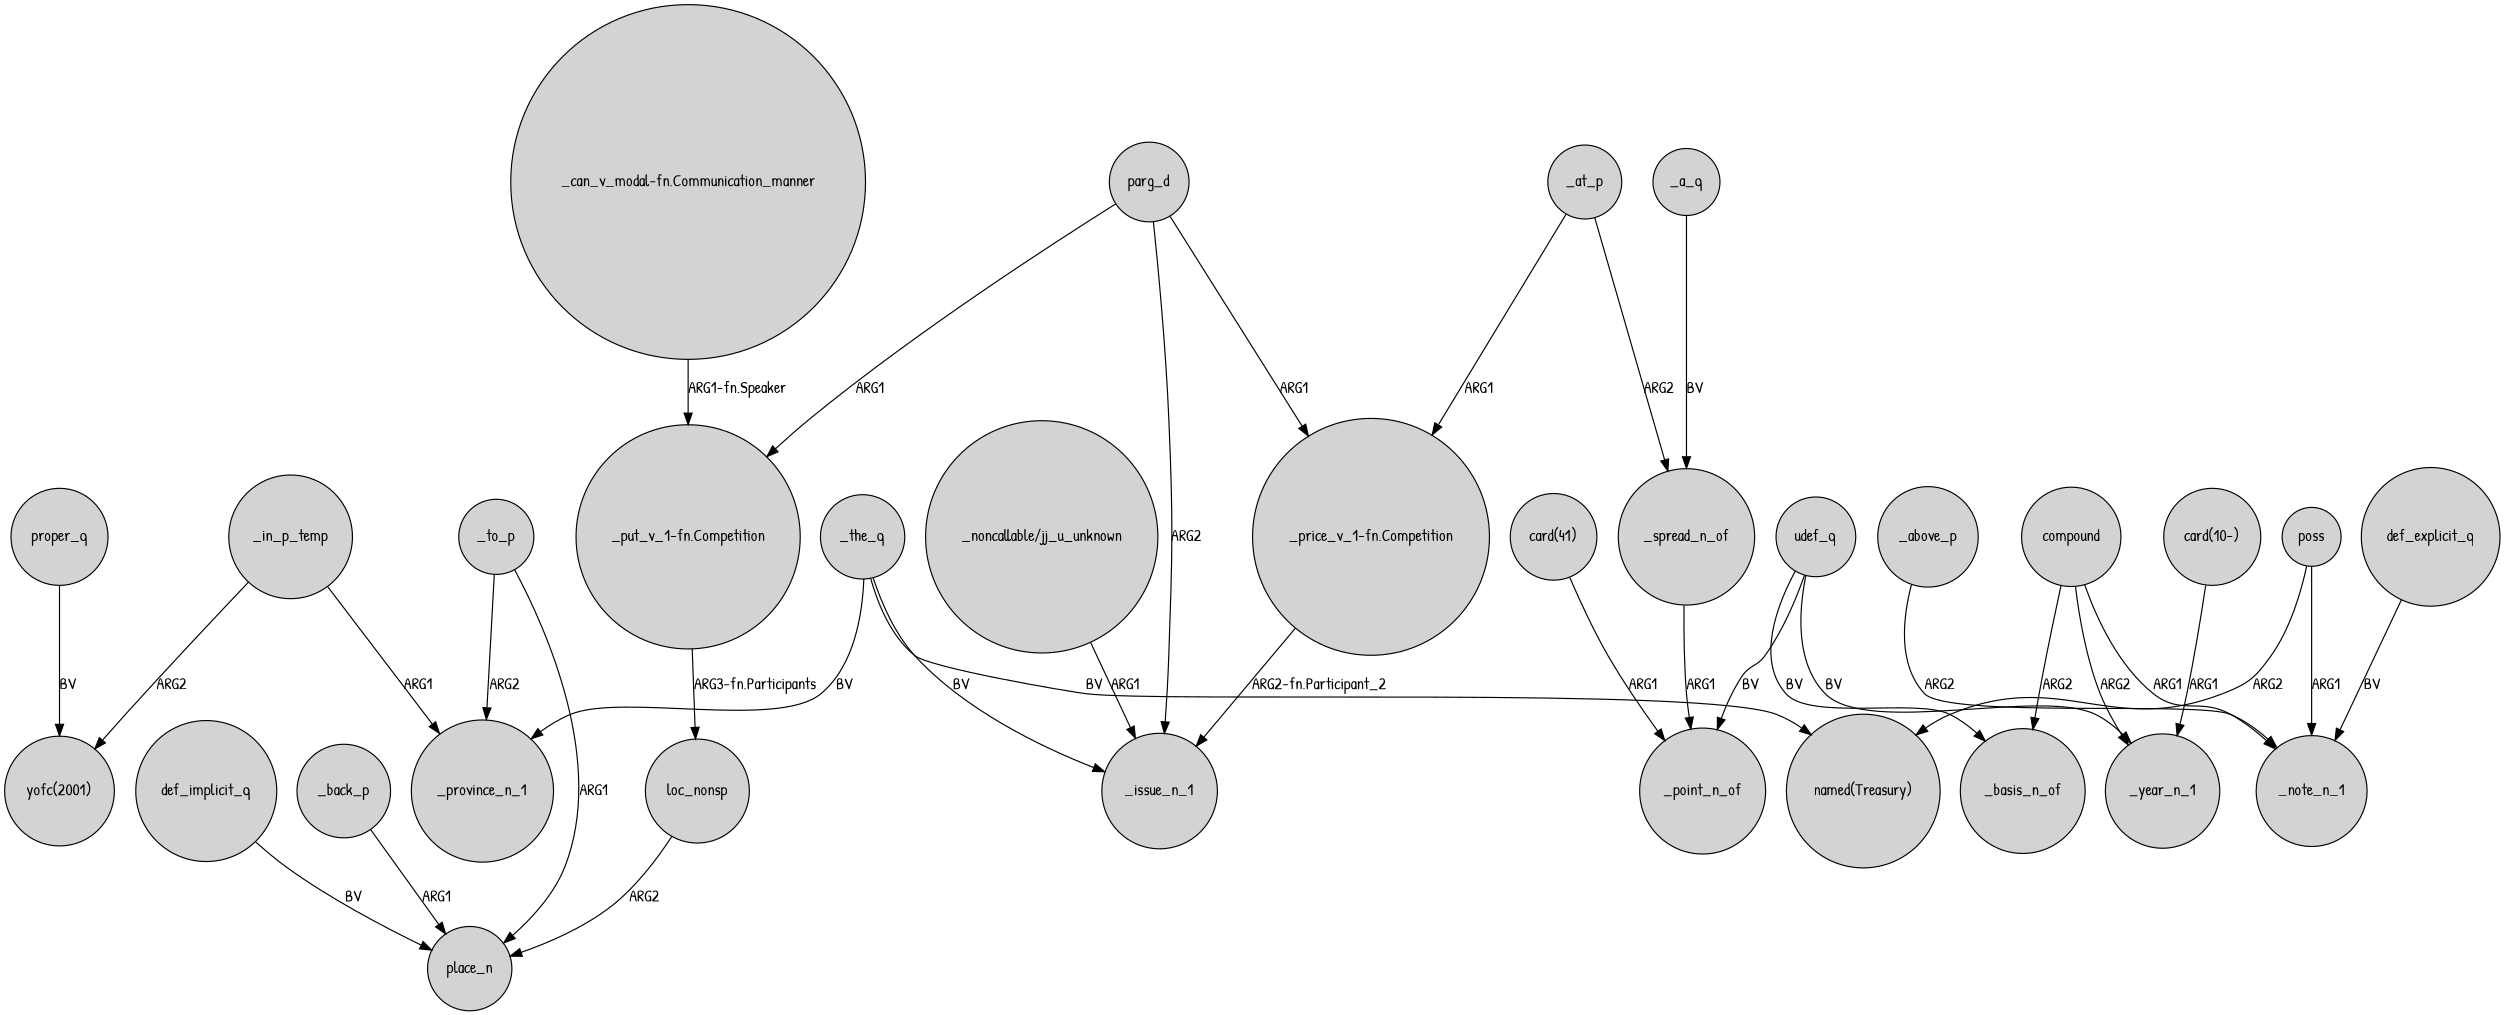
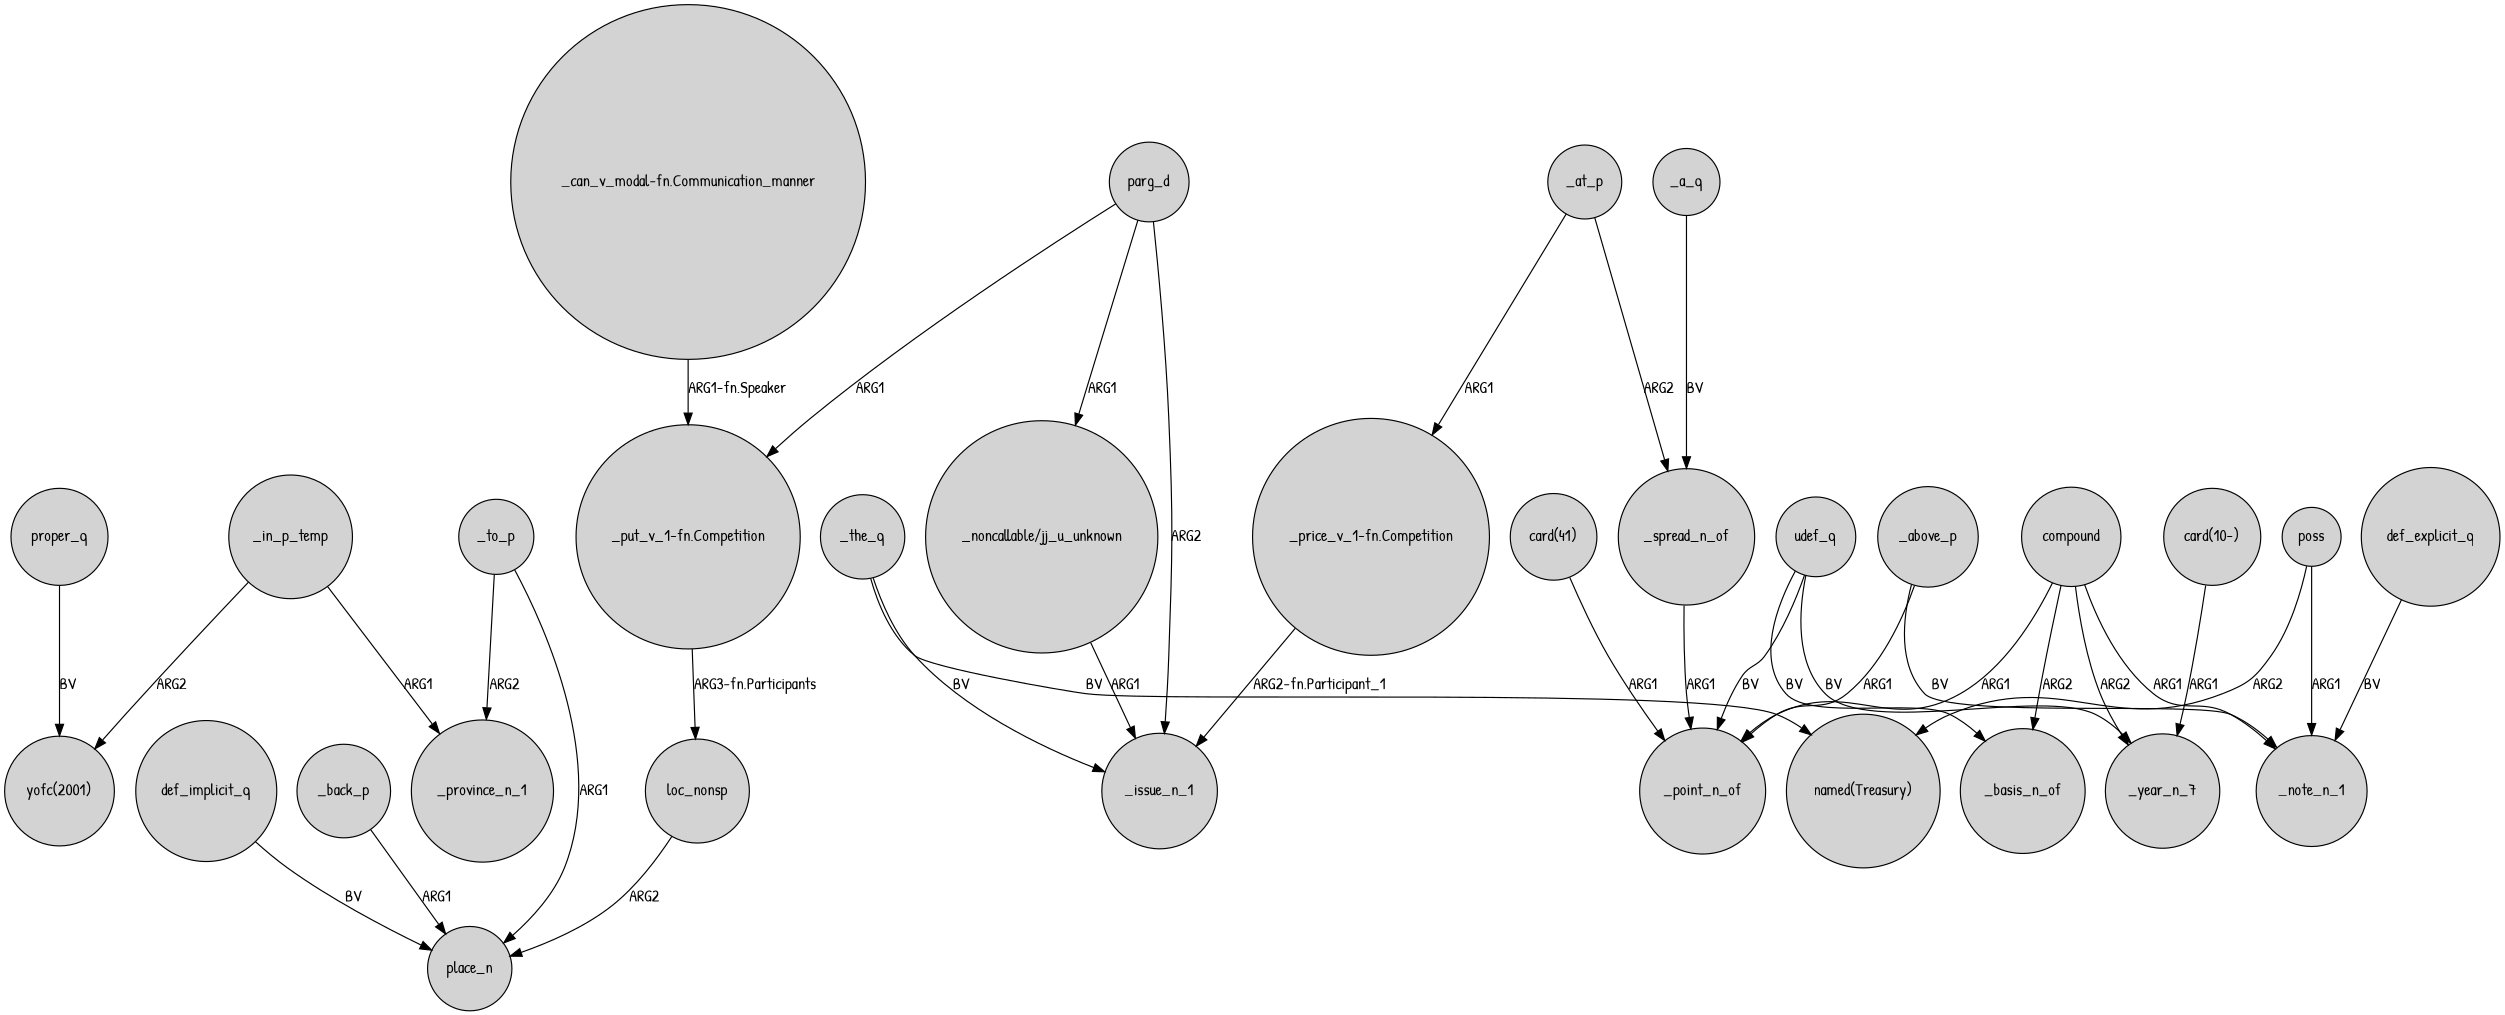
(1236, 321) -> (1108, 317)
(1320, 685) -> (1320, 685)
(1940, 685) -> (1940, 685)
none -> (1855, 686)
none -> (1959, 694)
(742, 710) -> none
(2163, 791) -> (2163, 791)
